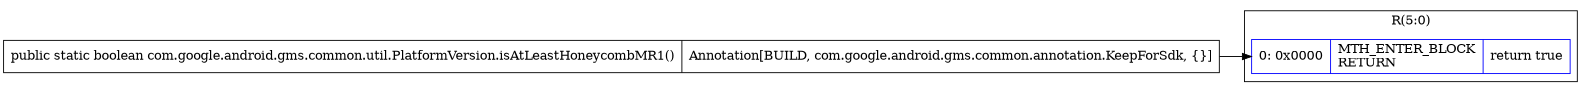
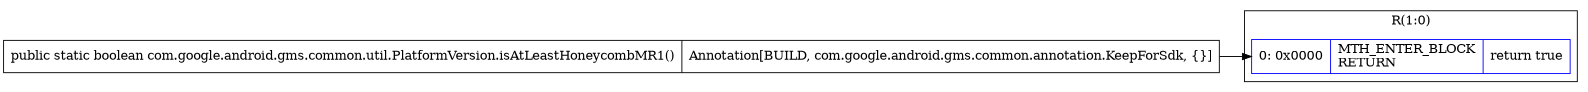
(1411, 21) -> (1411, 21)
